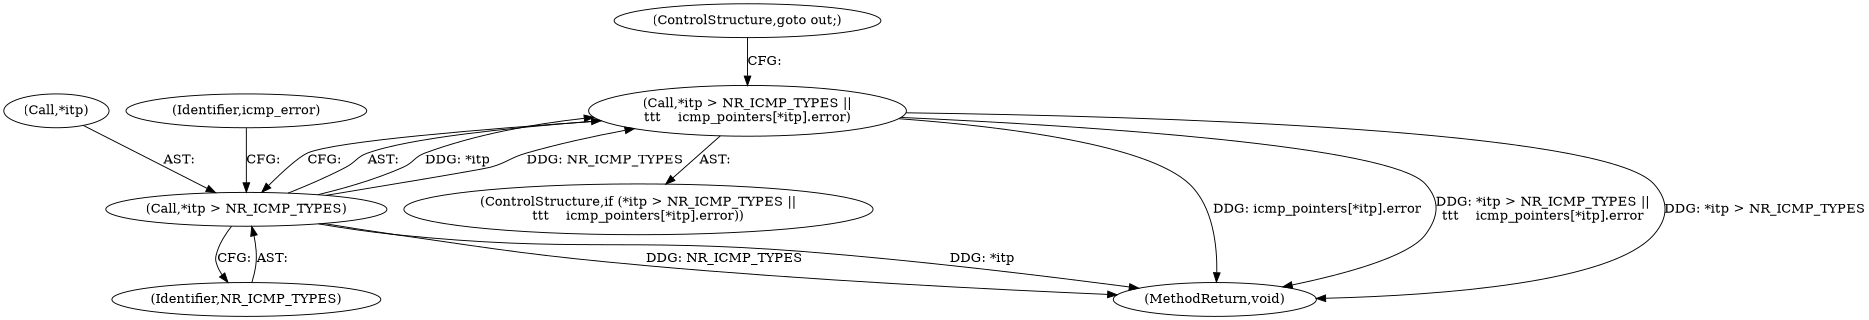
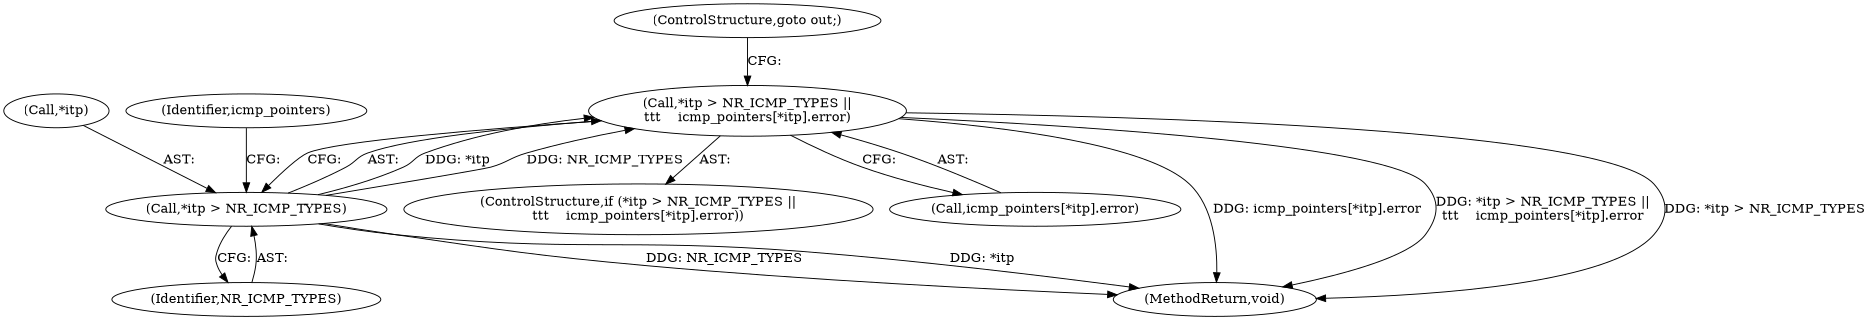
(246, 111) -> (246, 111)
none -> (1035, 209)
